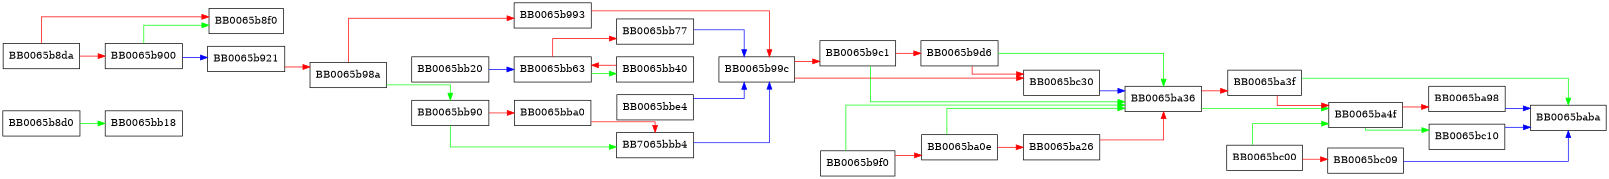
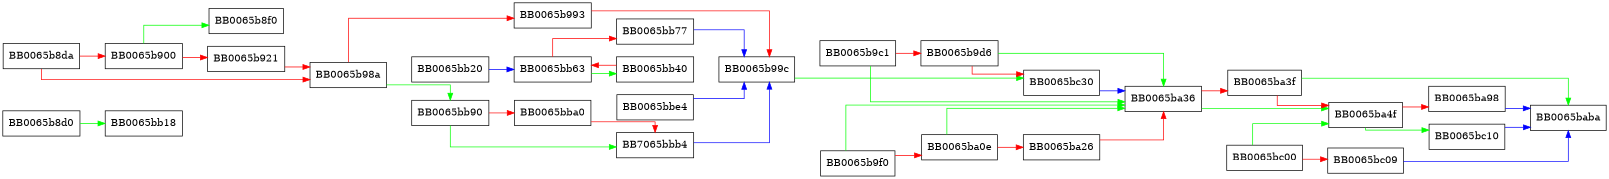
(108, 17) -> (167, 80)
(191, 58) -> (191, 58)
(804, 61) -> none
(906, 78) -> (906, 78)
